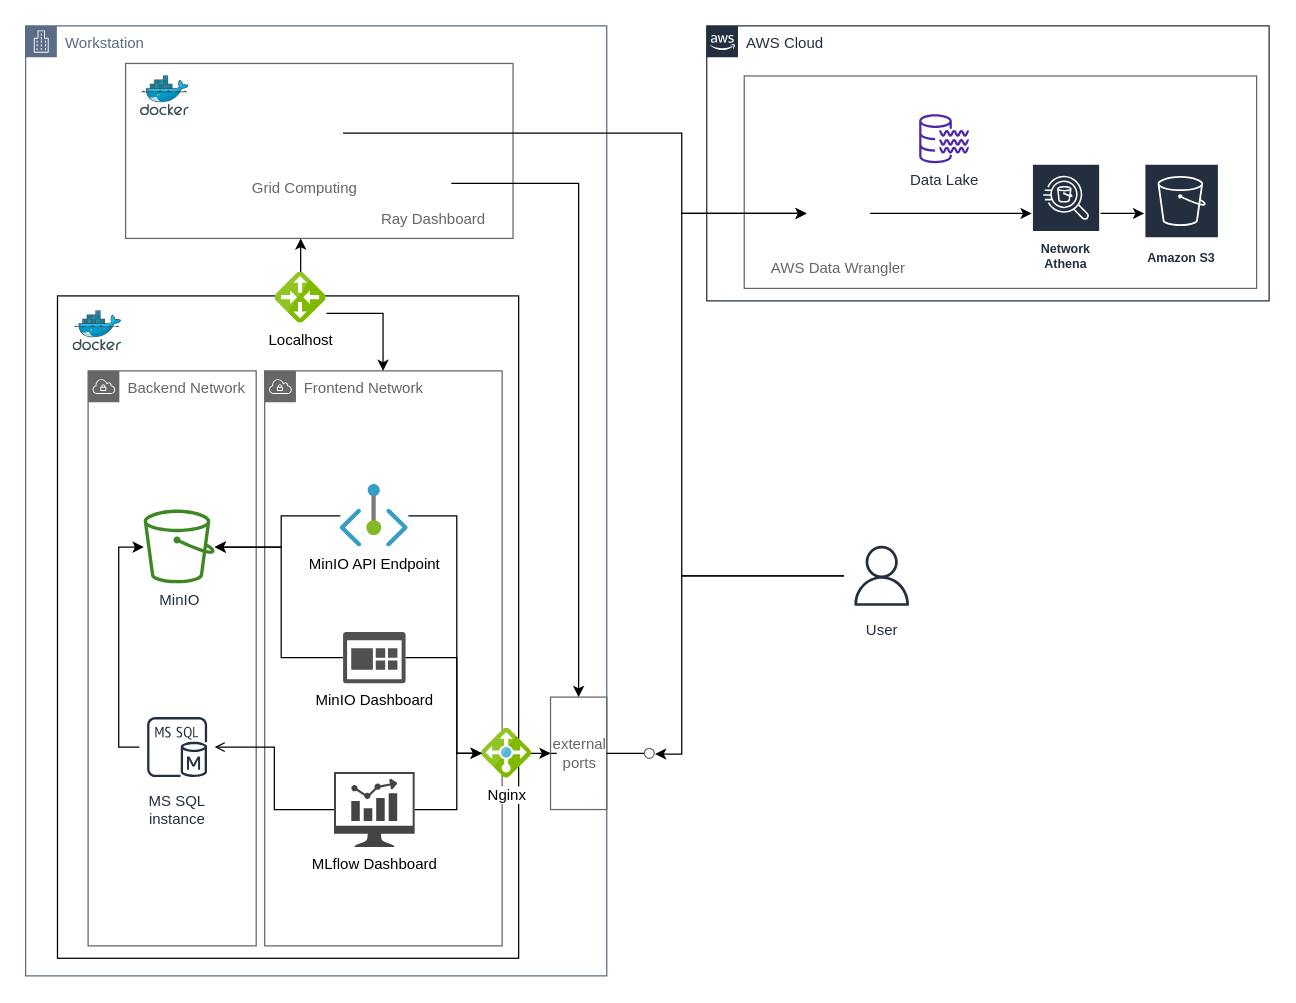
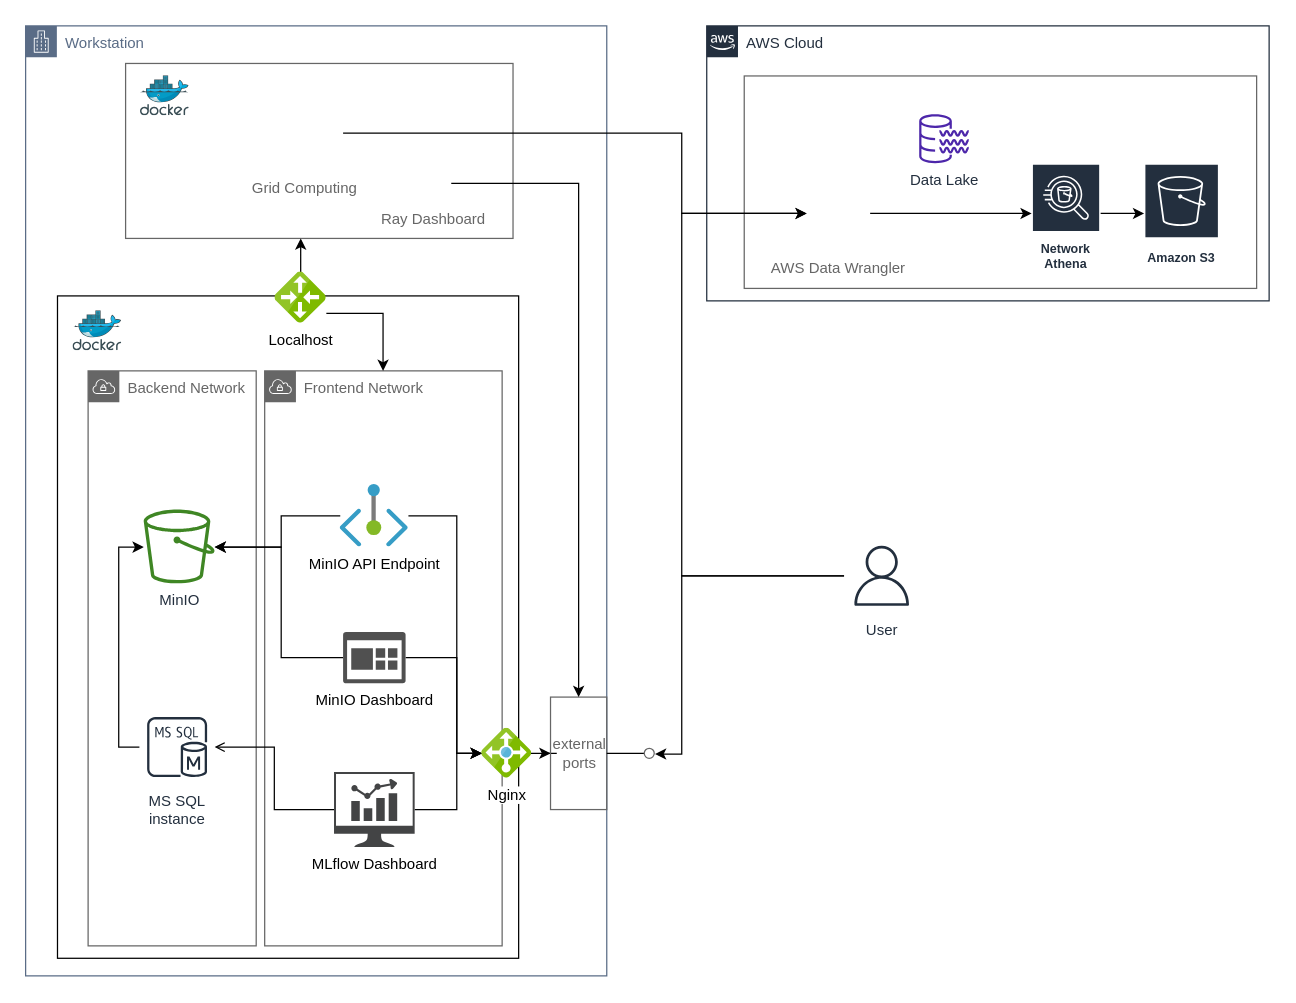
(478, 753) -> (474, 753)
